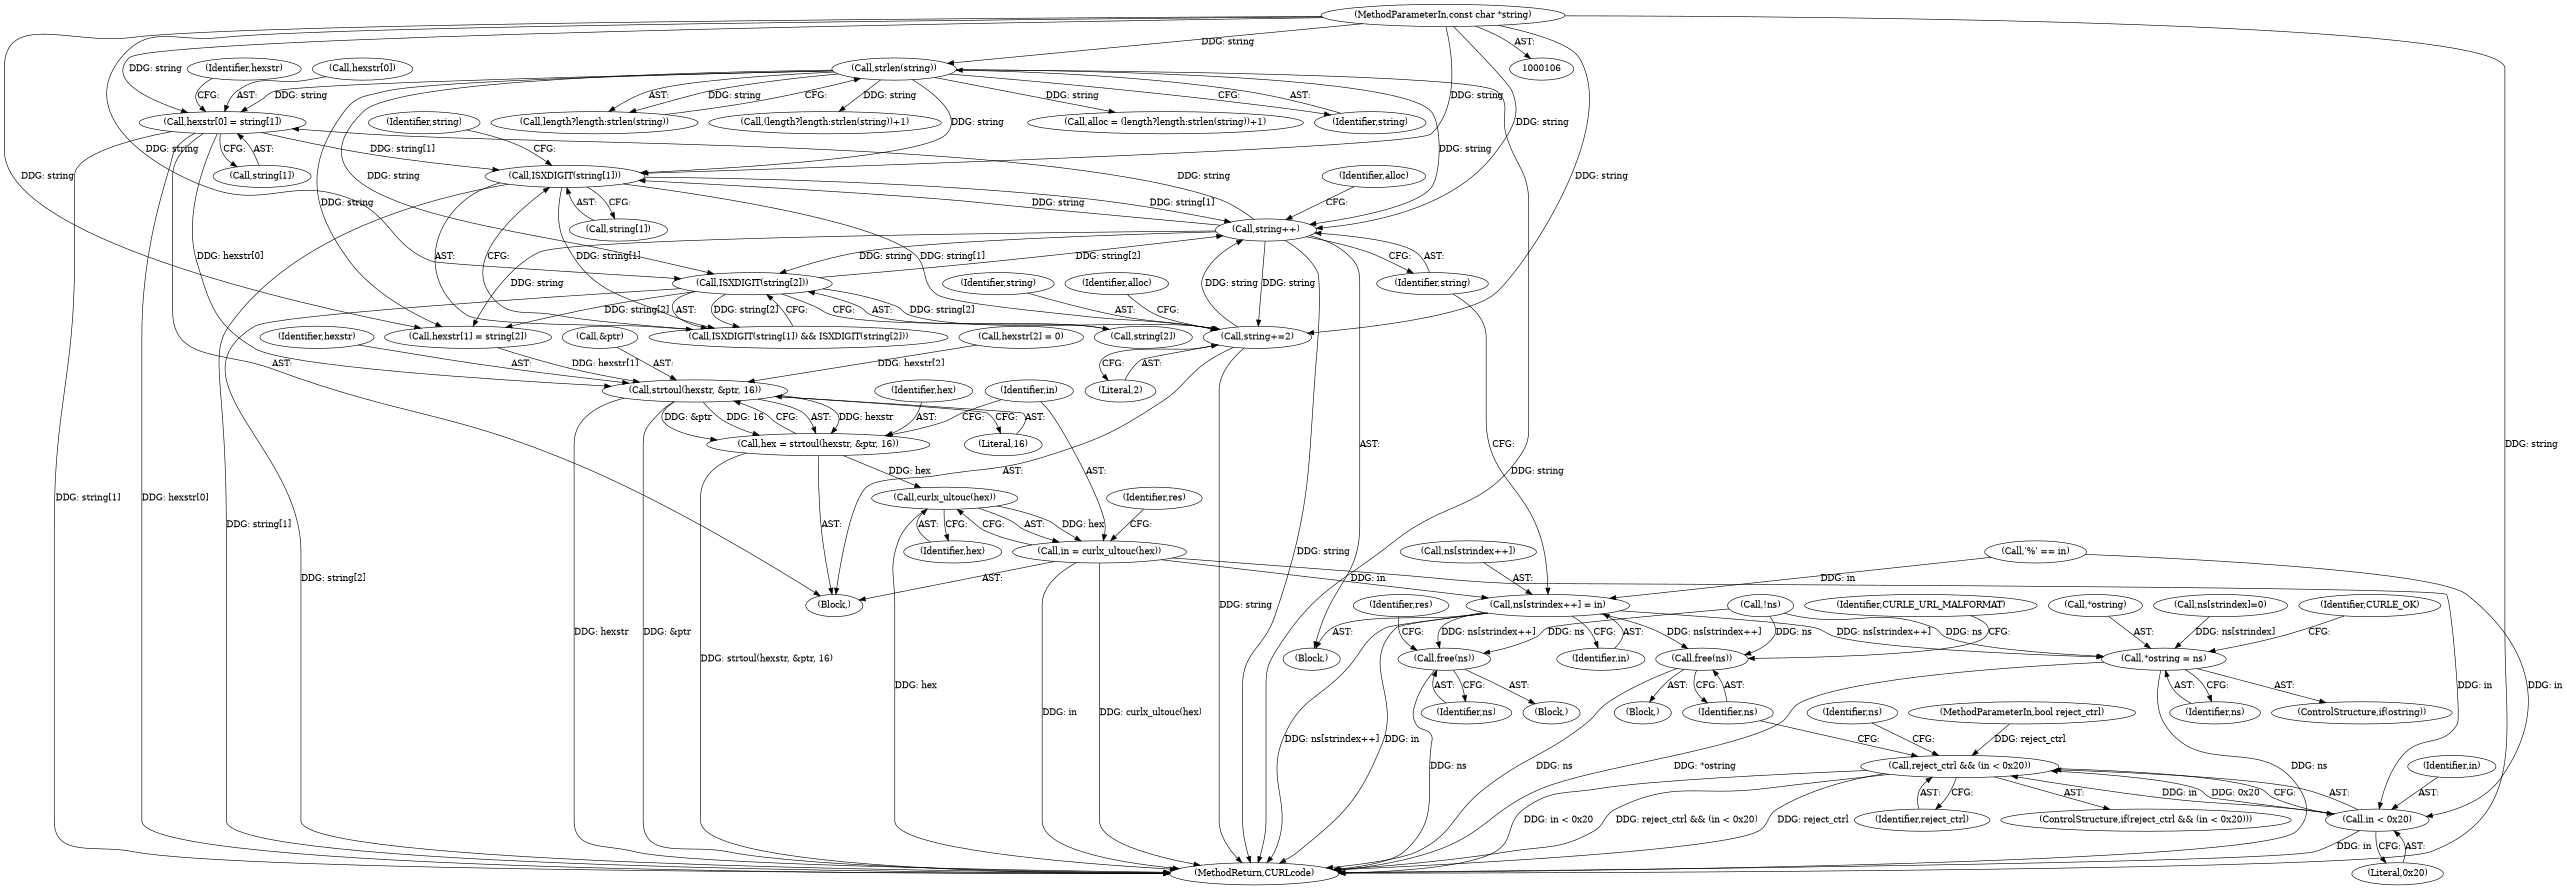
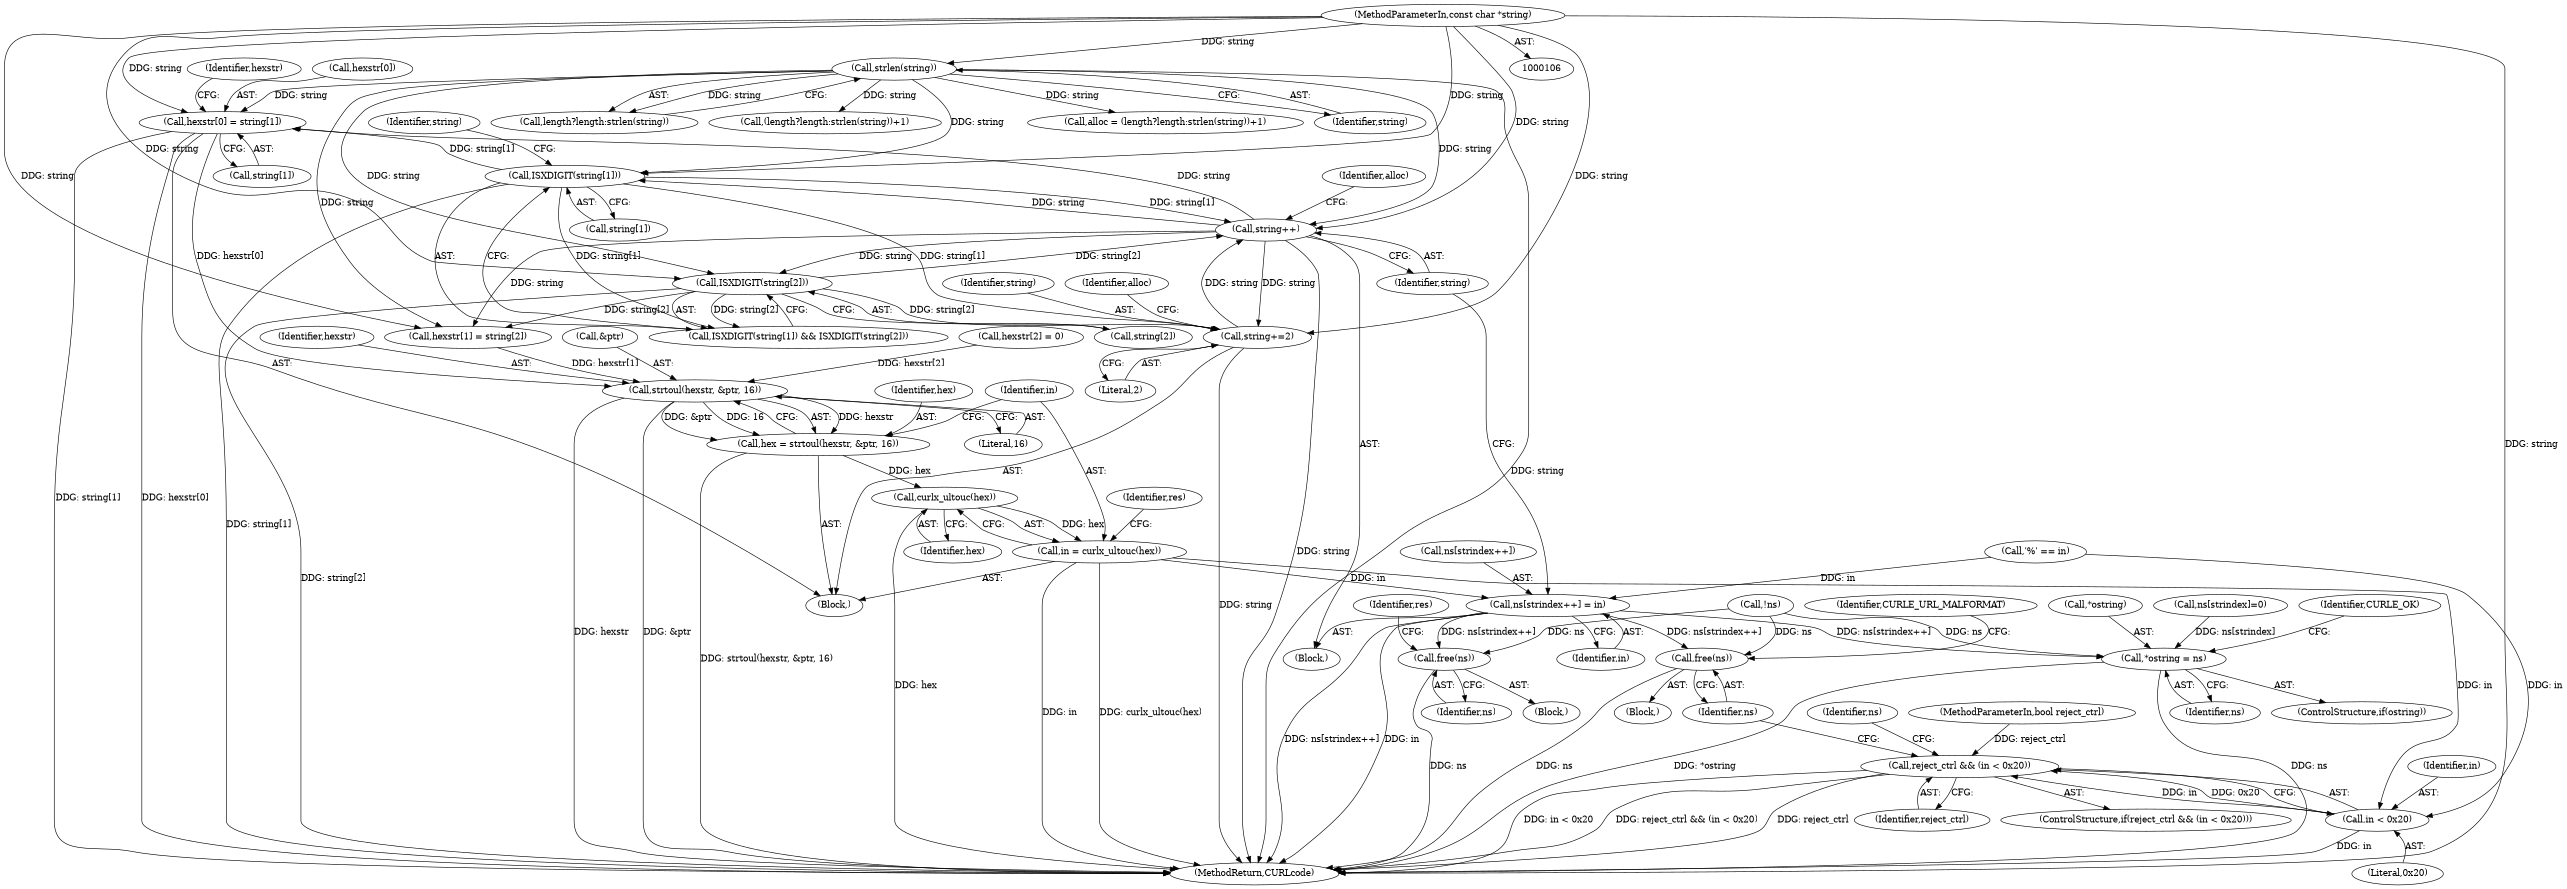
(376, 155) -> (414, 140)
(2377, 845) -> none
